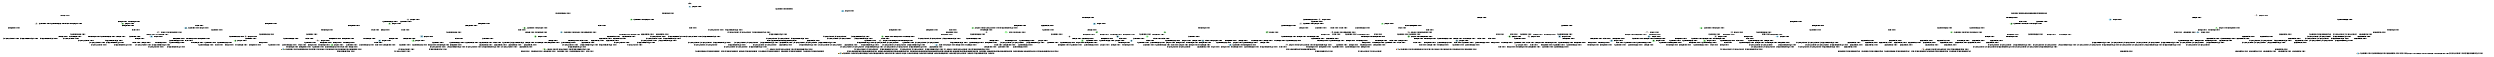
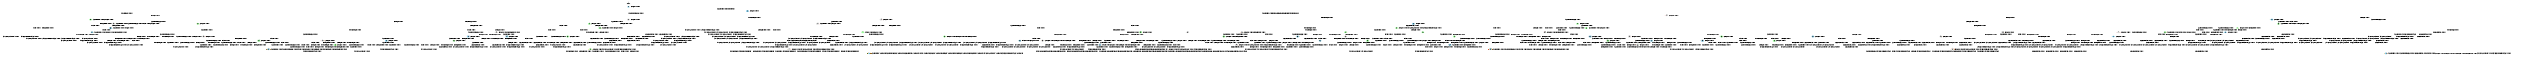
(1632, 40) -> none
(513, 43) -> (580, 43)
